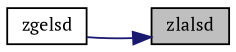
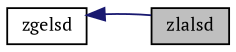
(110, 38) -> (128, 14)
